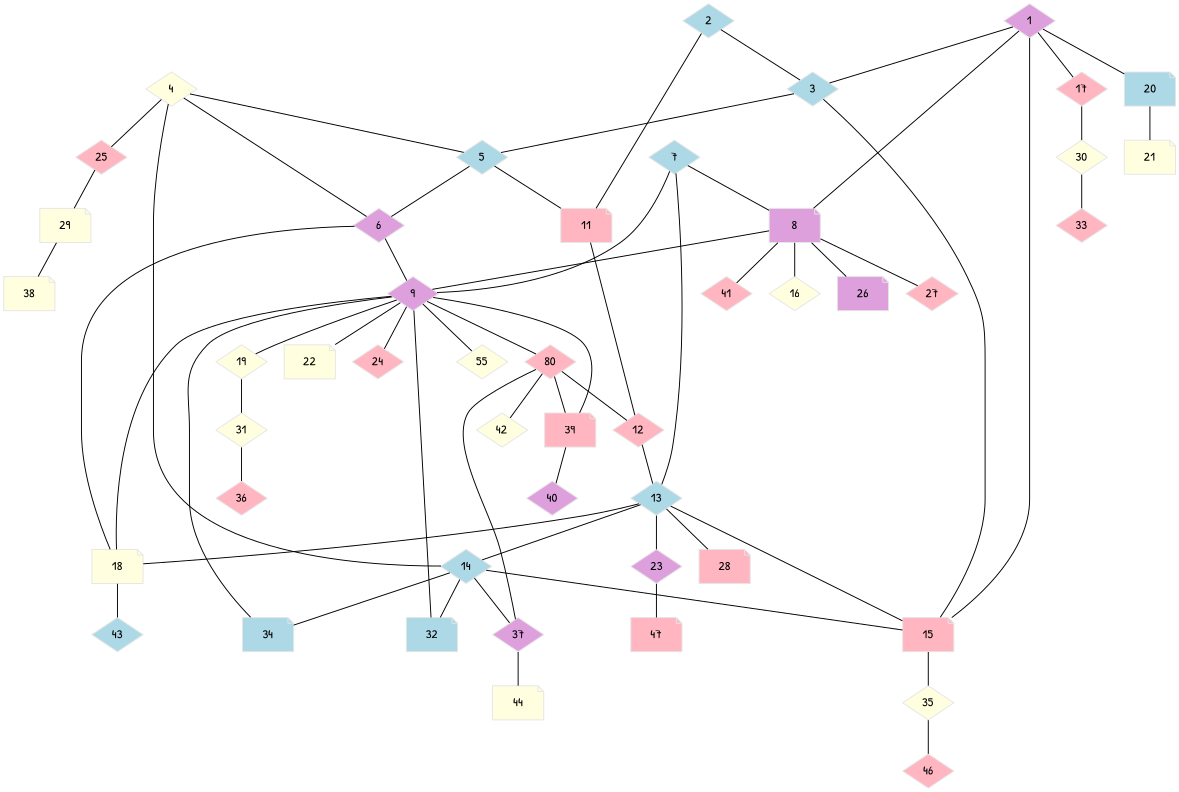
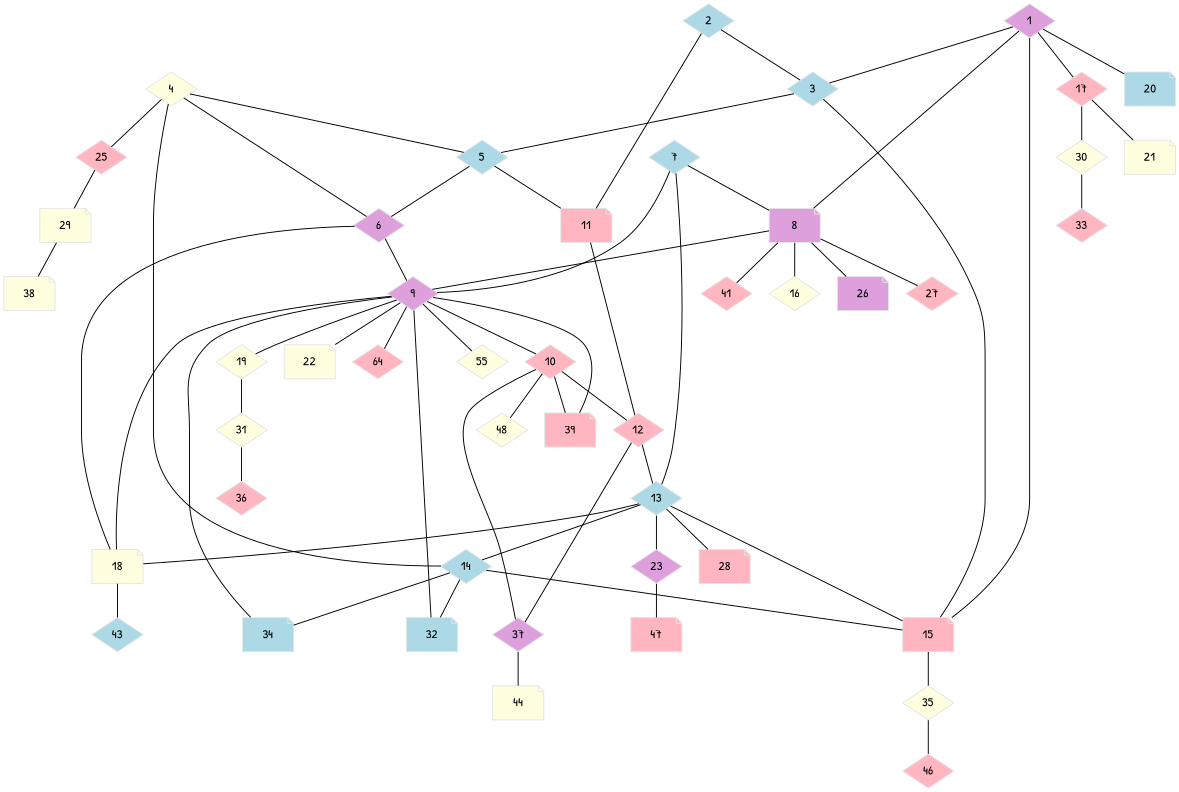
(1150, 123) -> (1112, 120)
(378, 362) -> (378, 362)
(550, 362) -> (550, 362)
(502, 430) -> (502, 430)
(552, 498) -> none
(492, 600) -> (578, 532)
